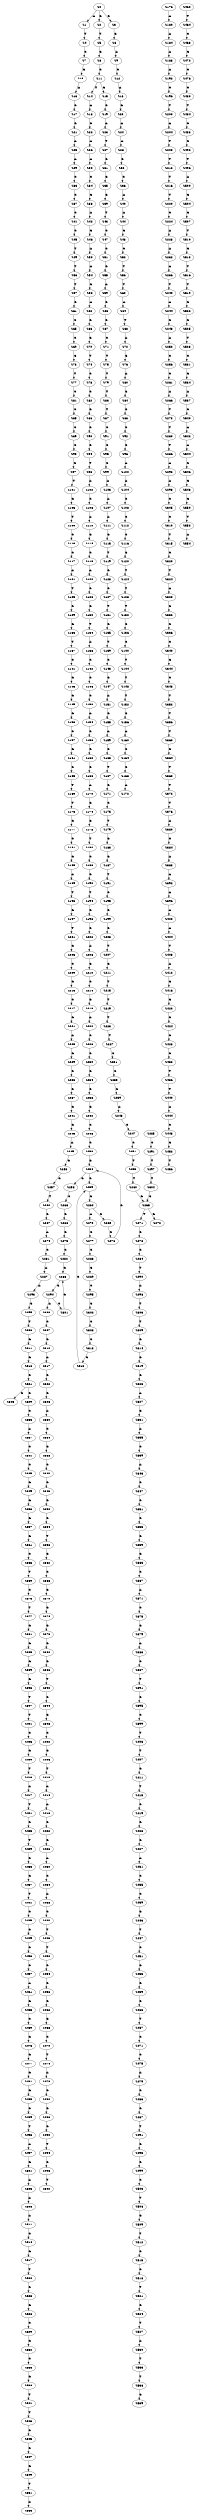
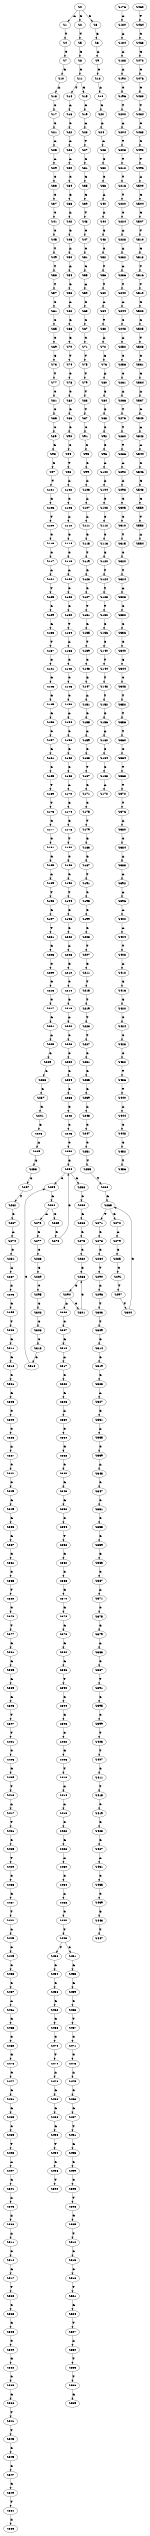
none -> (117, 1241)
(28, 1392) -> (11, 1410)
(139, 1947) -> (67, 1947)
